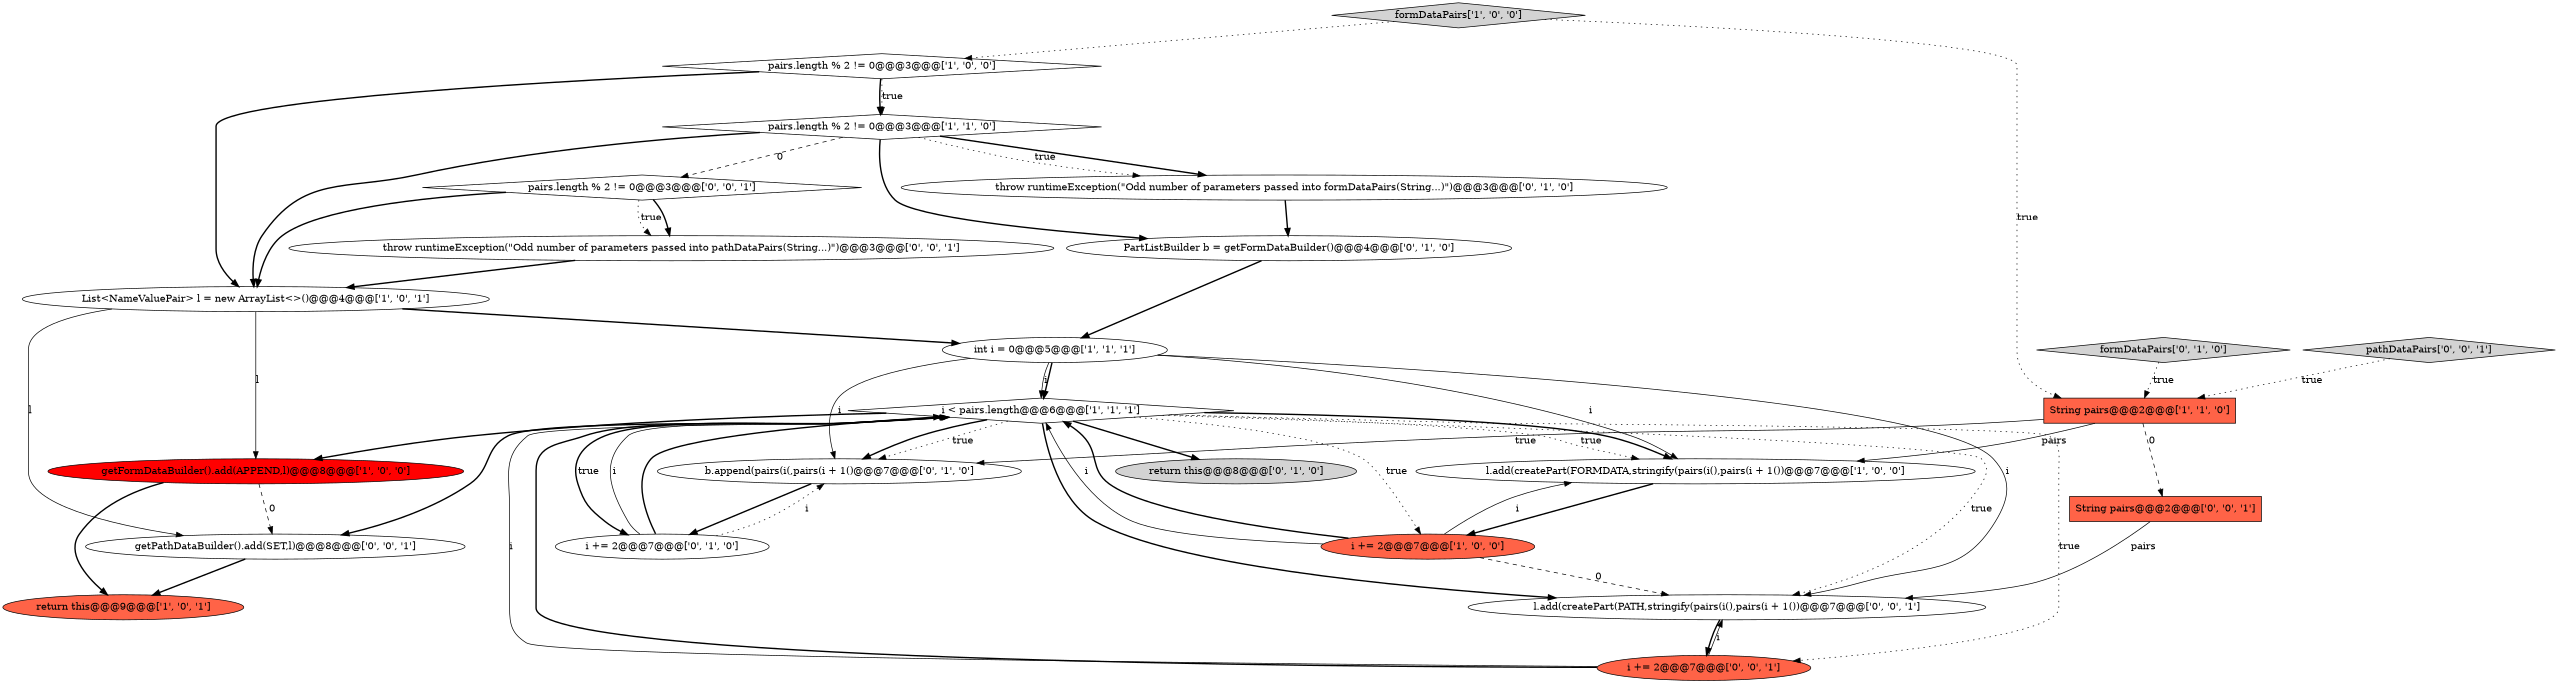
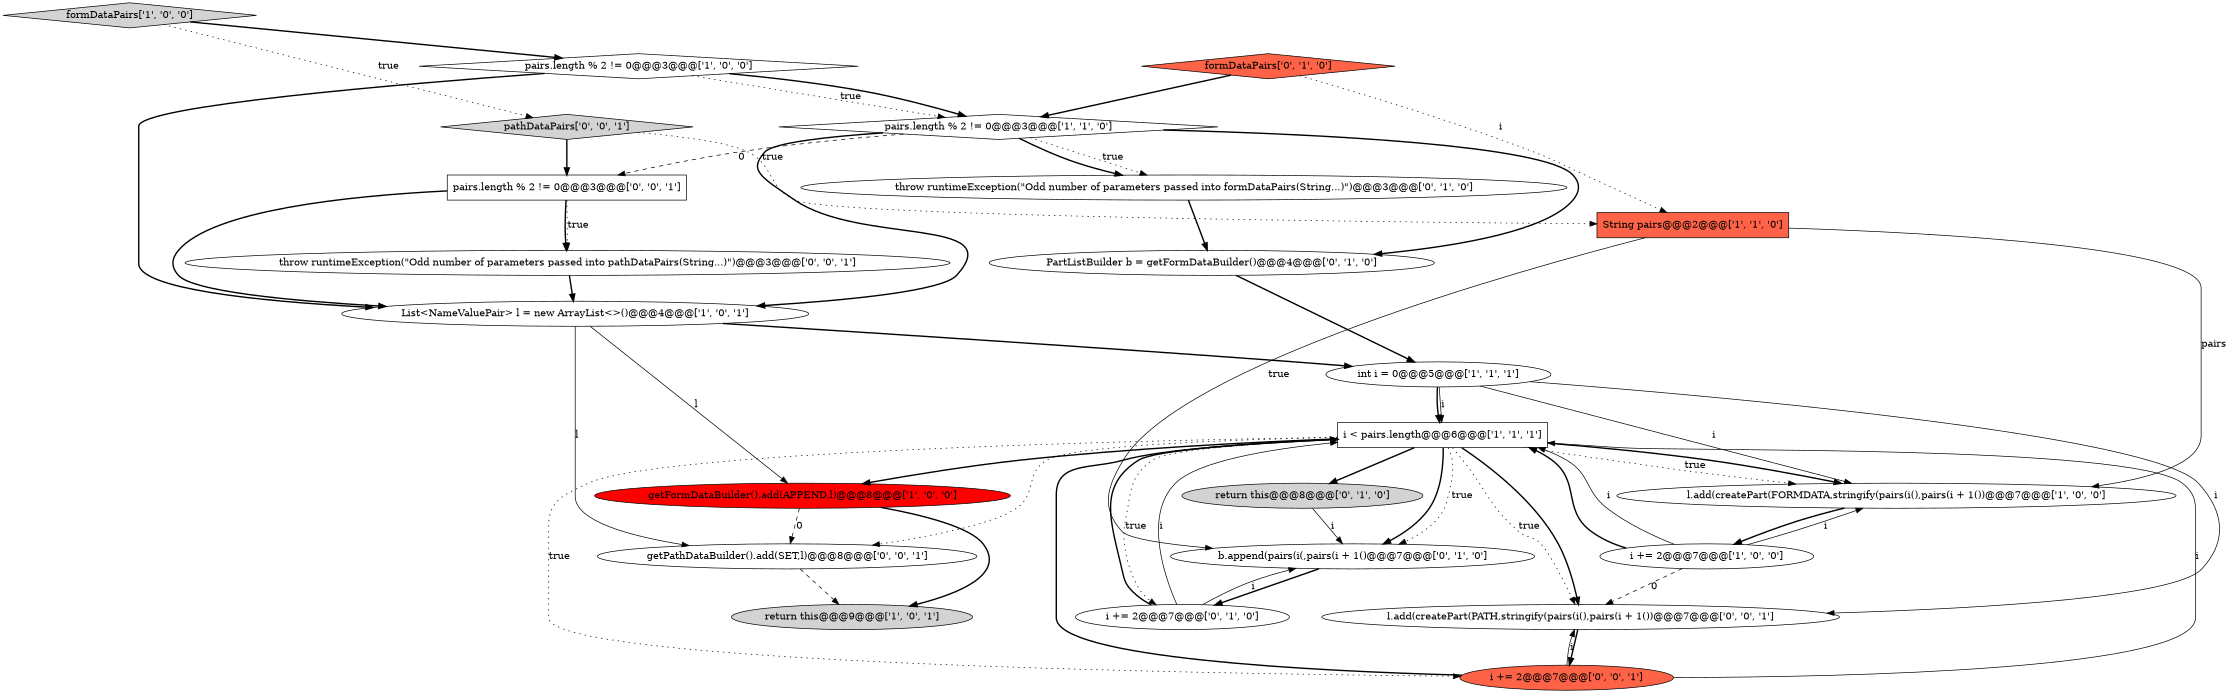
(1183, 40) -> (373, 40)
(1956, 48) -> (345, 70)
none -> (1140, 95)
none -> (567, 154)
(642, 188) -> (567, 188)
(2163, 350) -> (1268, 66)
(875, 378) -> (1325, 523)
(2164, 380) -> (1501, 127)
(1041, 411) -> (1443, 435)
(606, 435) -> (1151, 461)
(1294, 437) -> none
(505, 438) -> (1044, 462)
(2166, 509) -> none
(770, 517) -> (1244, 584)
(1428, 547) -> (1707, 556)
(202, 576) -> (817, 584)
(123, 607) -> (852, 617)
